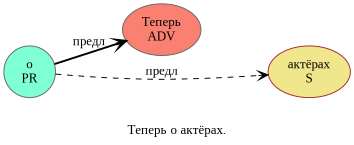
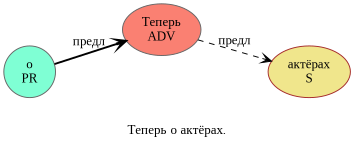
(157, 79) -> (230, 49)
